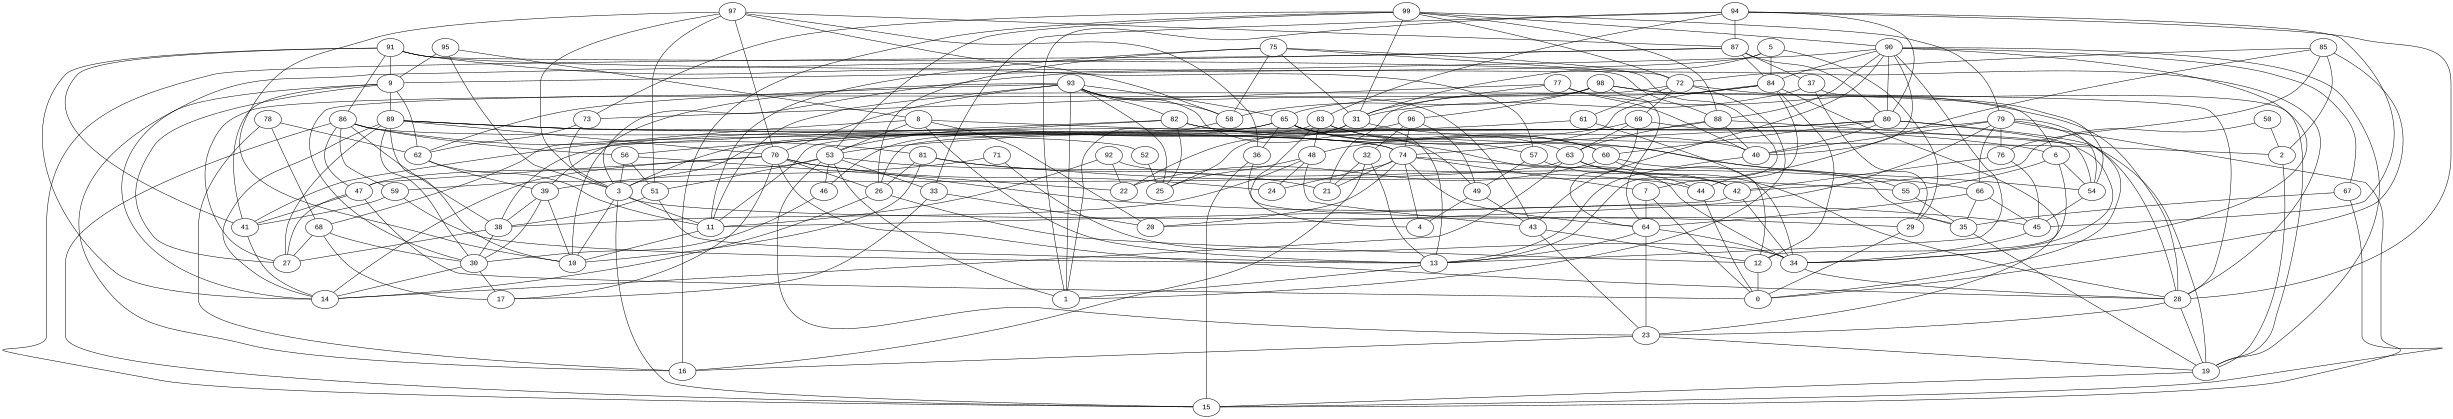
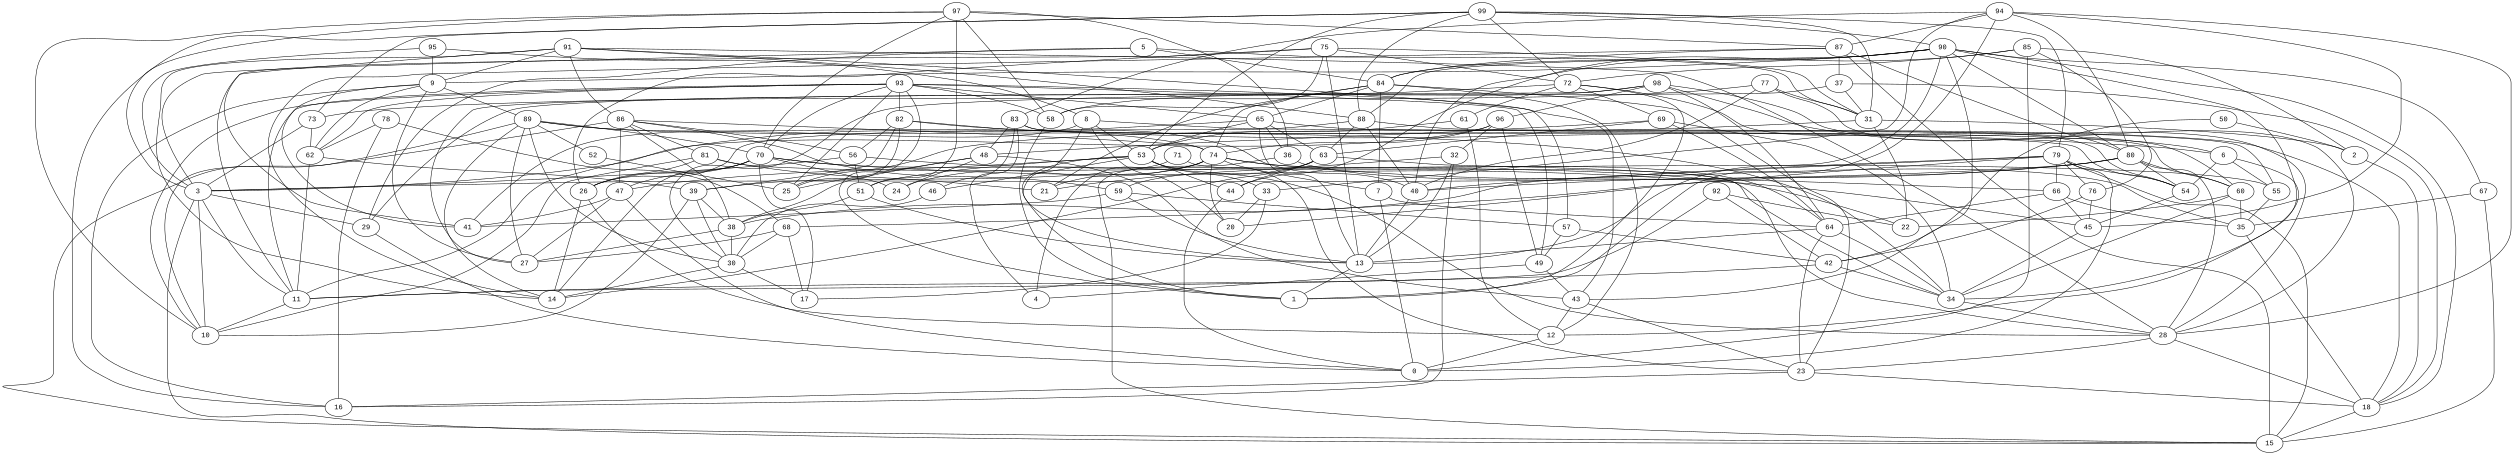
(1408, 141) -> (1290, 207)
(272, 275) -> none
(2206, 372) -> (2367, 408)
